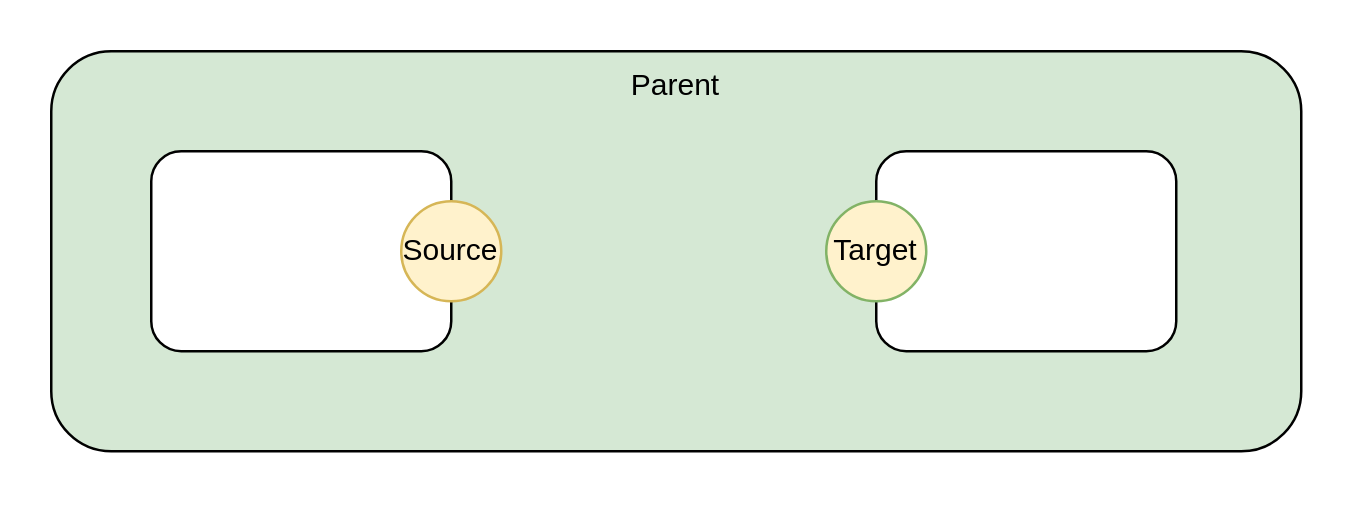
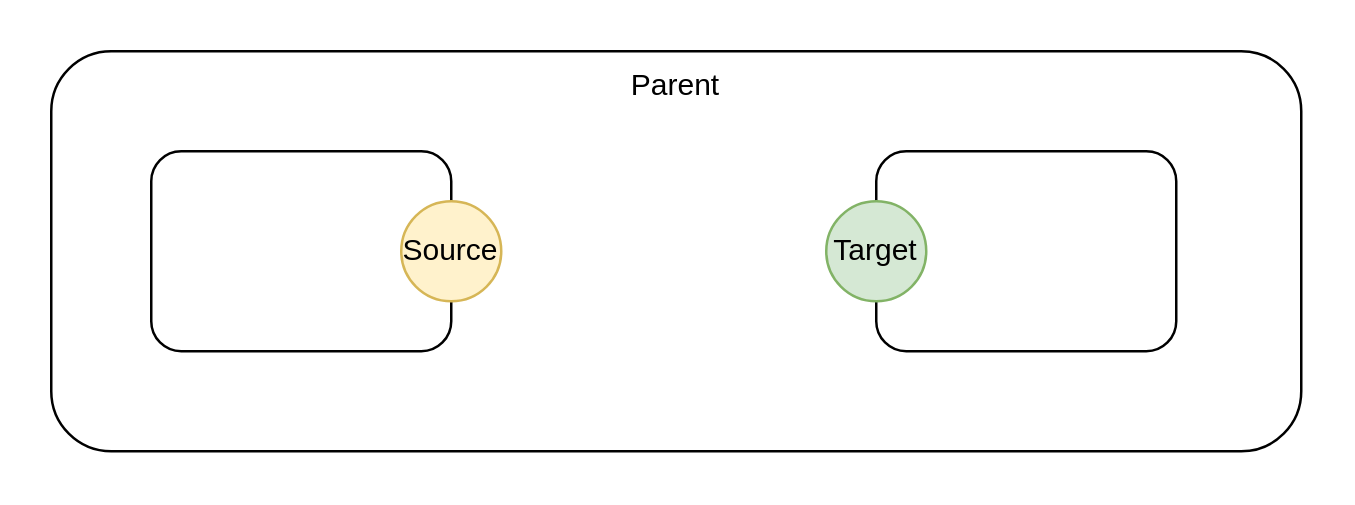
(676, 251) -> (676, 251)
(876, 251) -> (876, 251)
